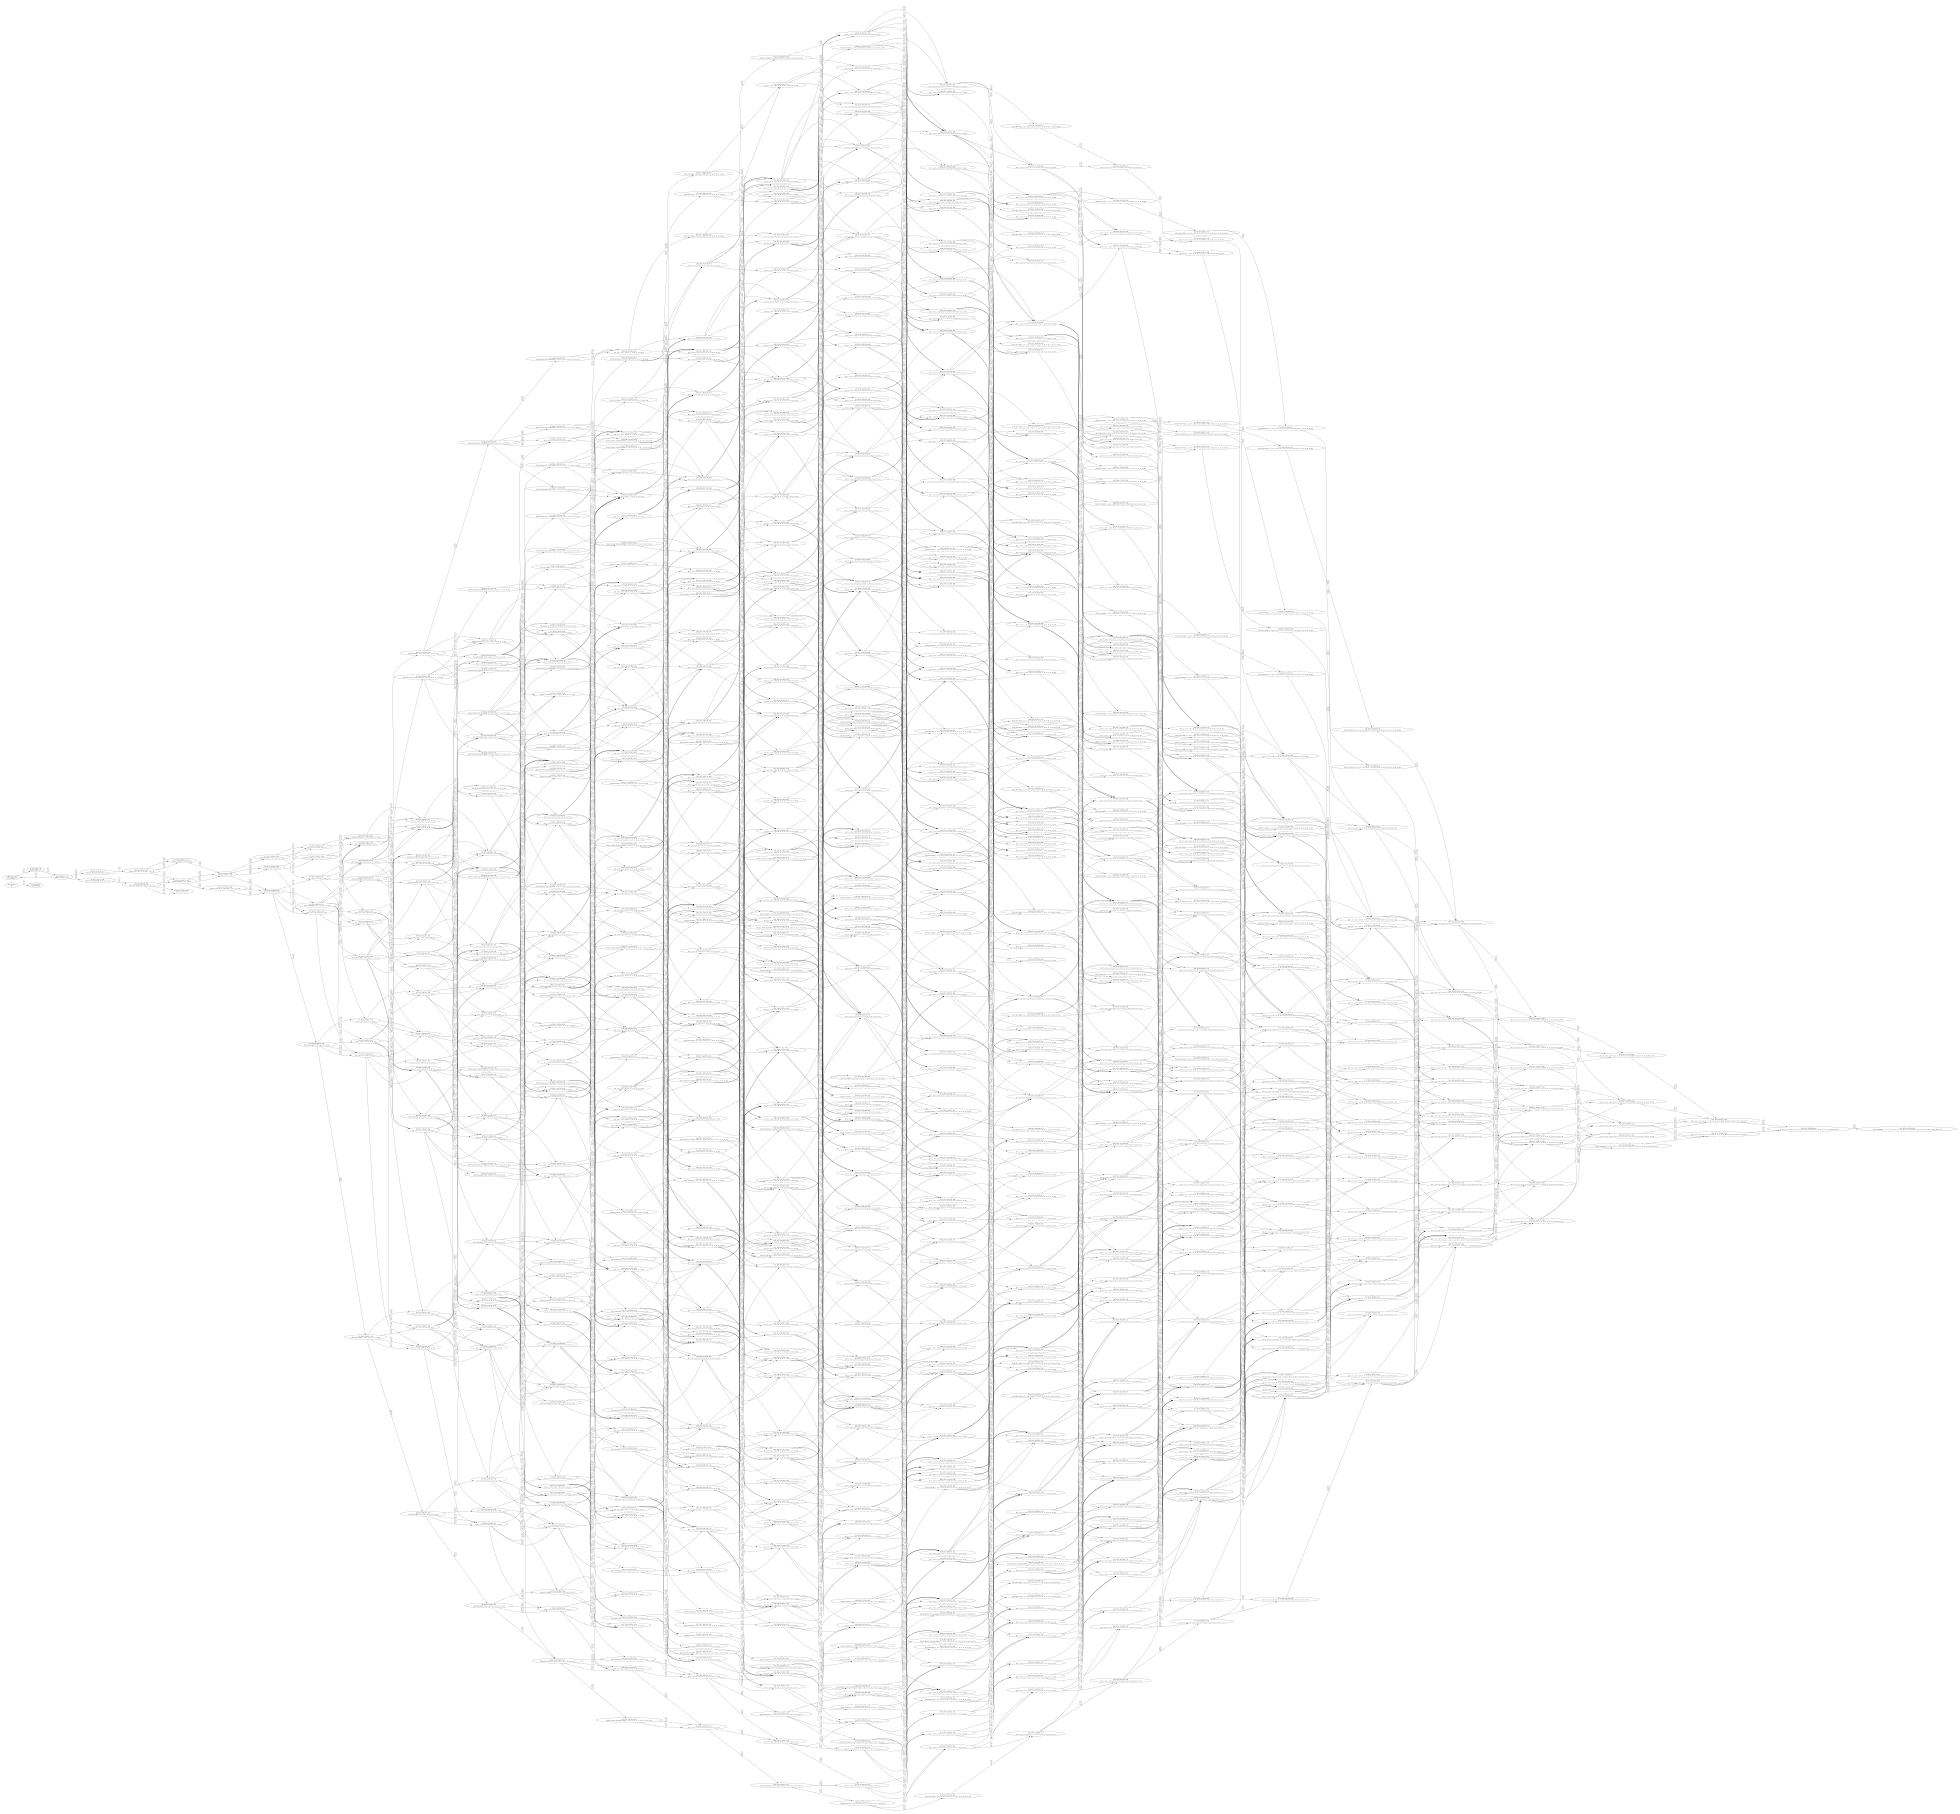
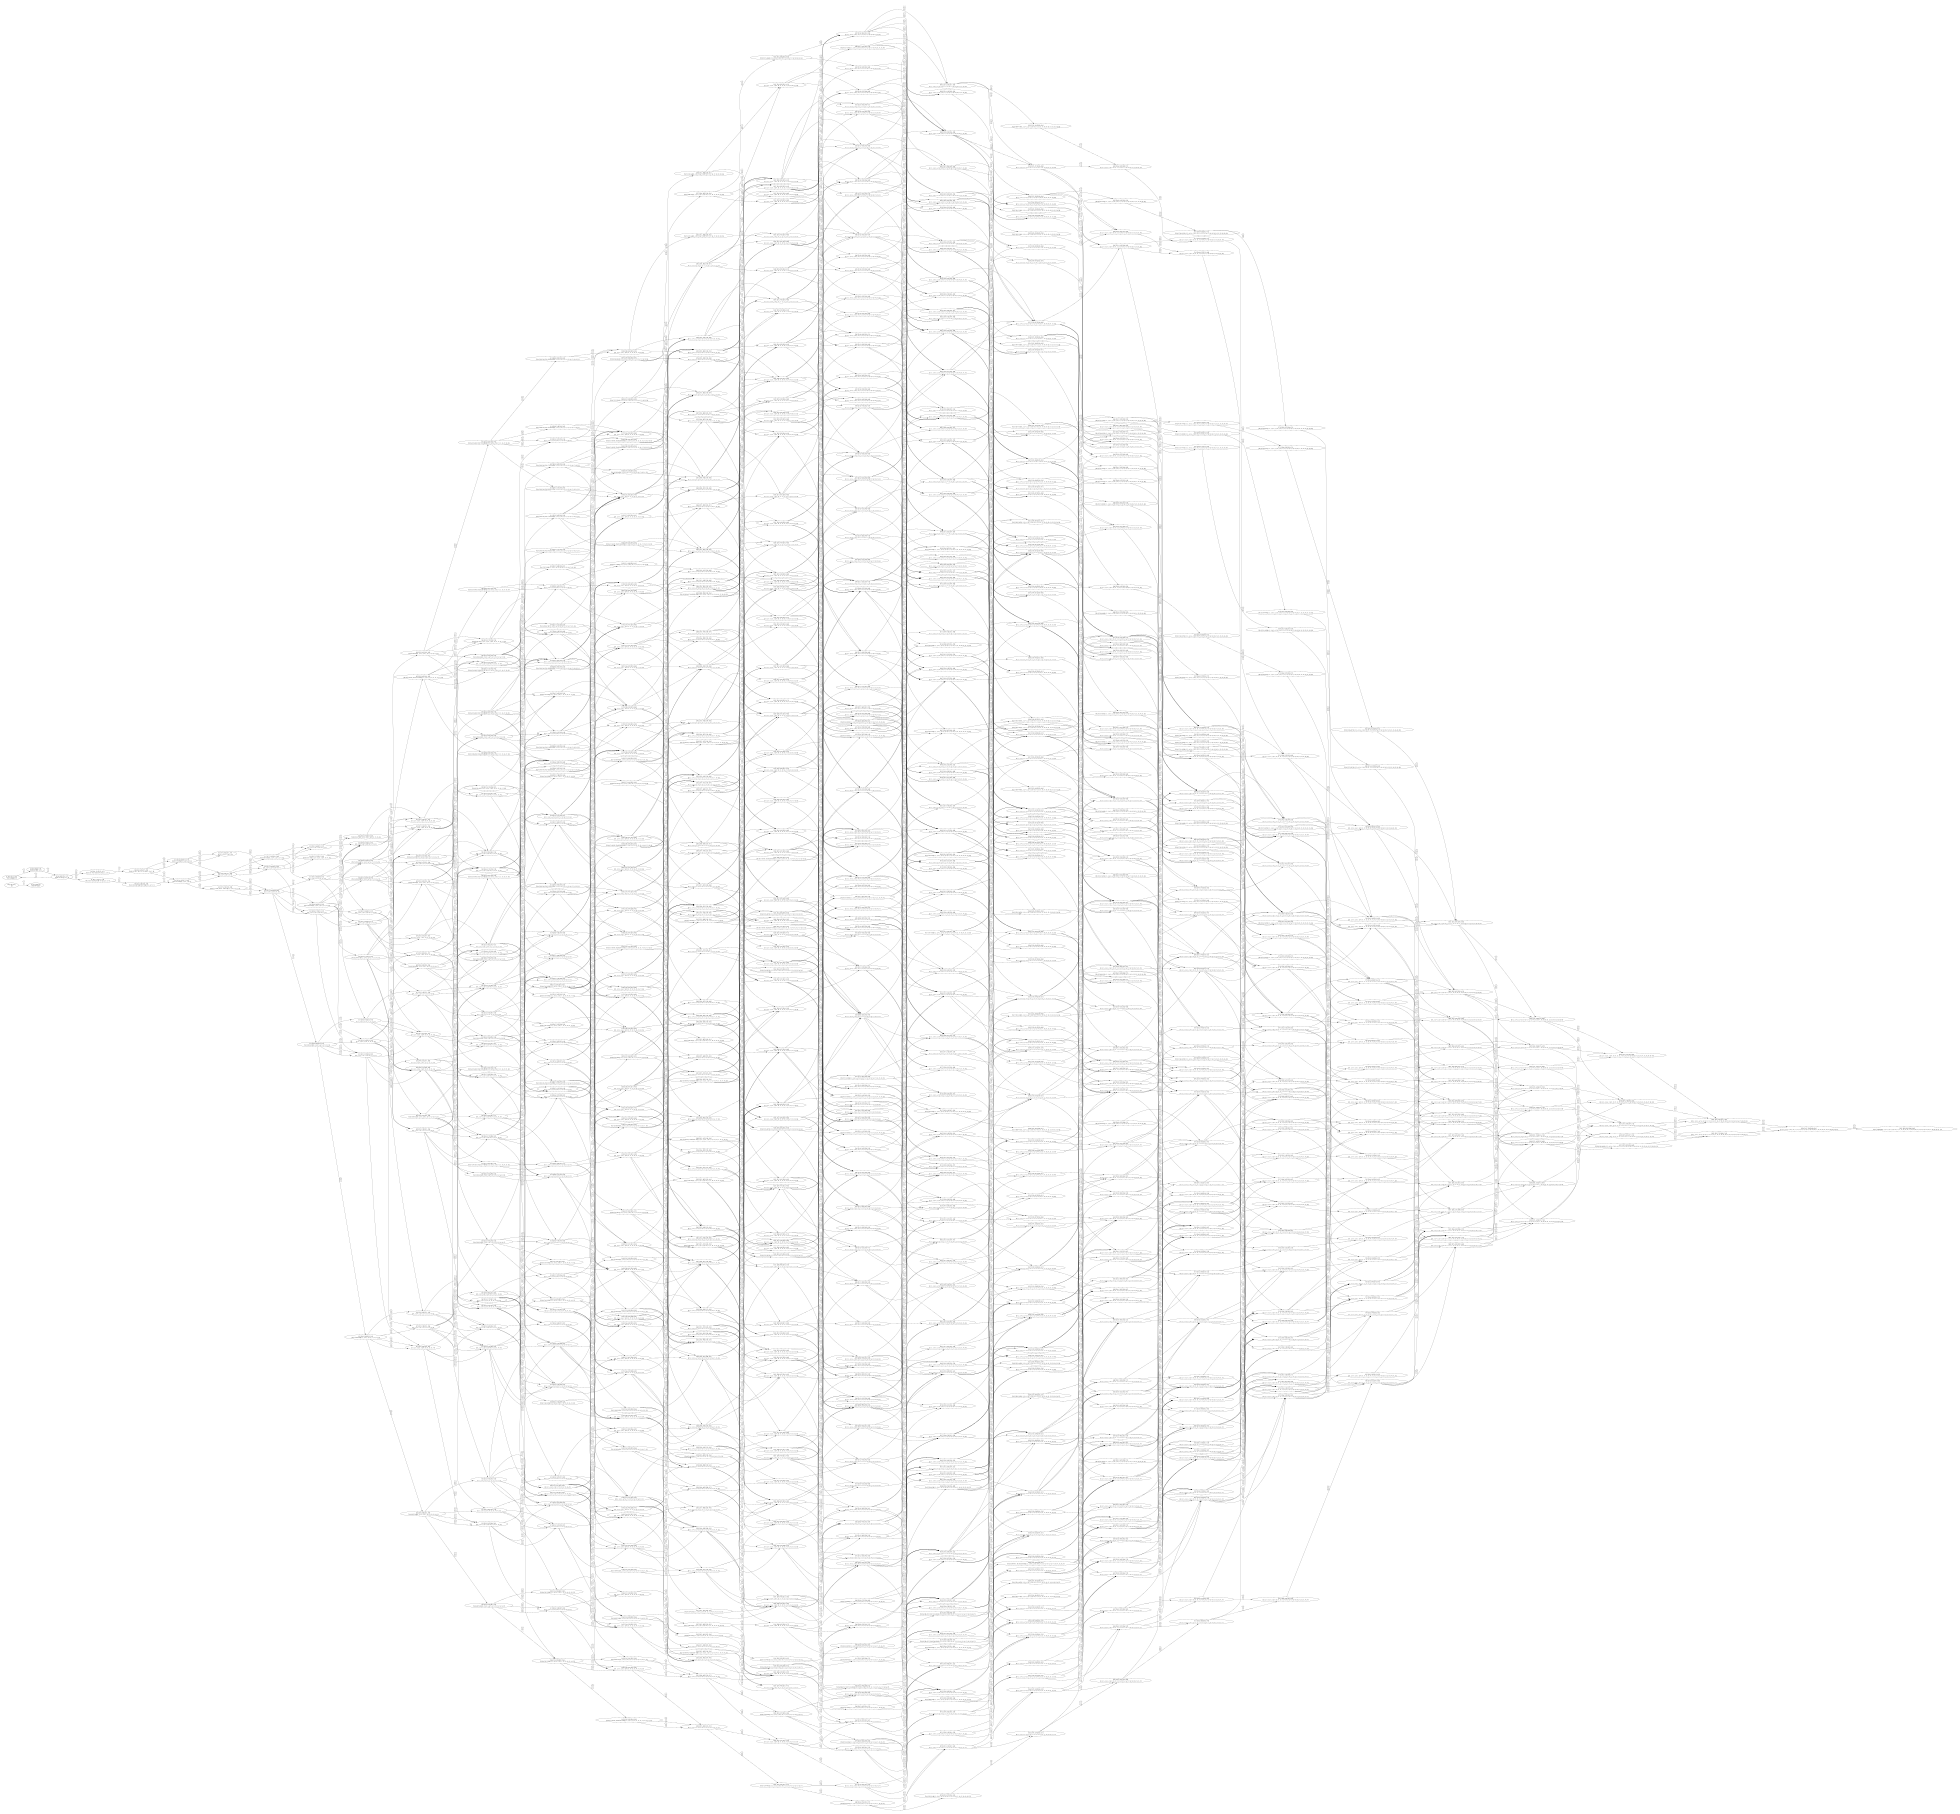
none -> (225, 854)
(182, 891) -> none
